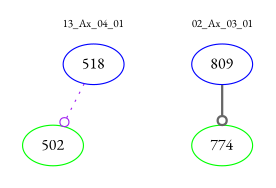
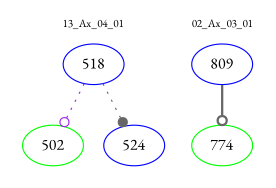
none -> (134, 145)
